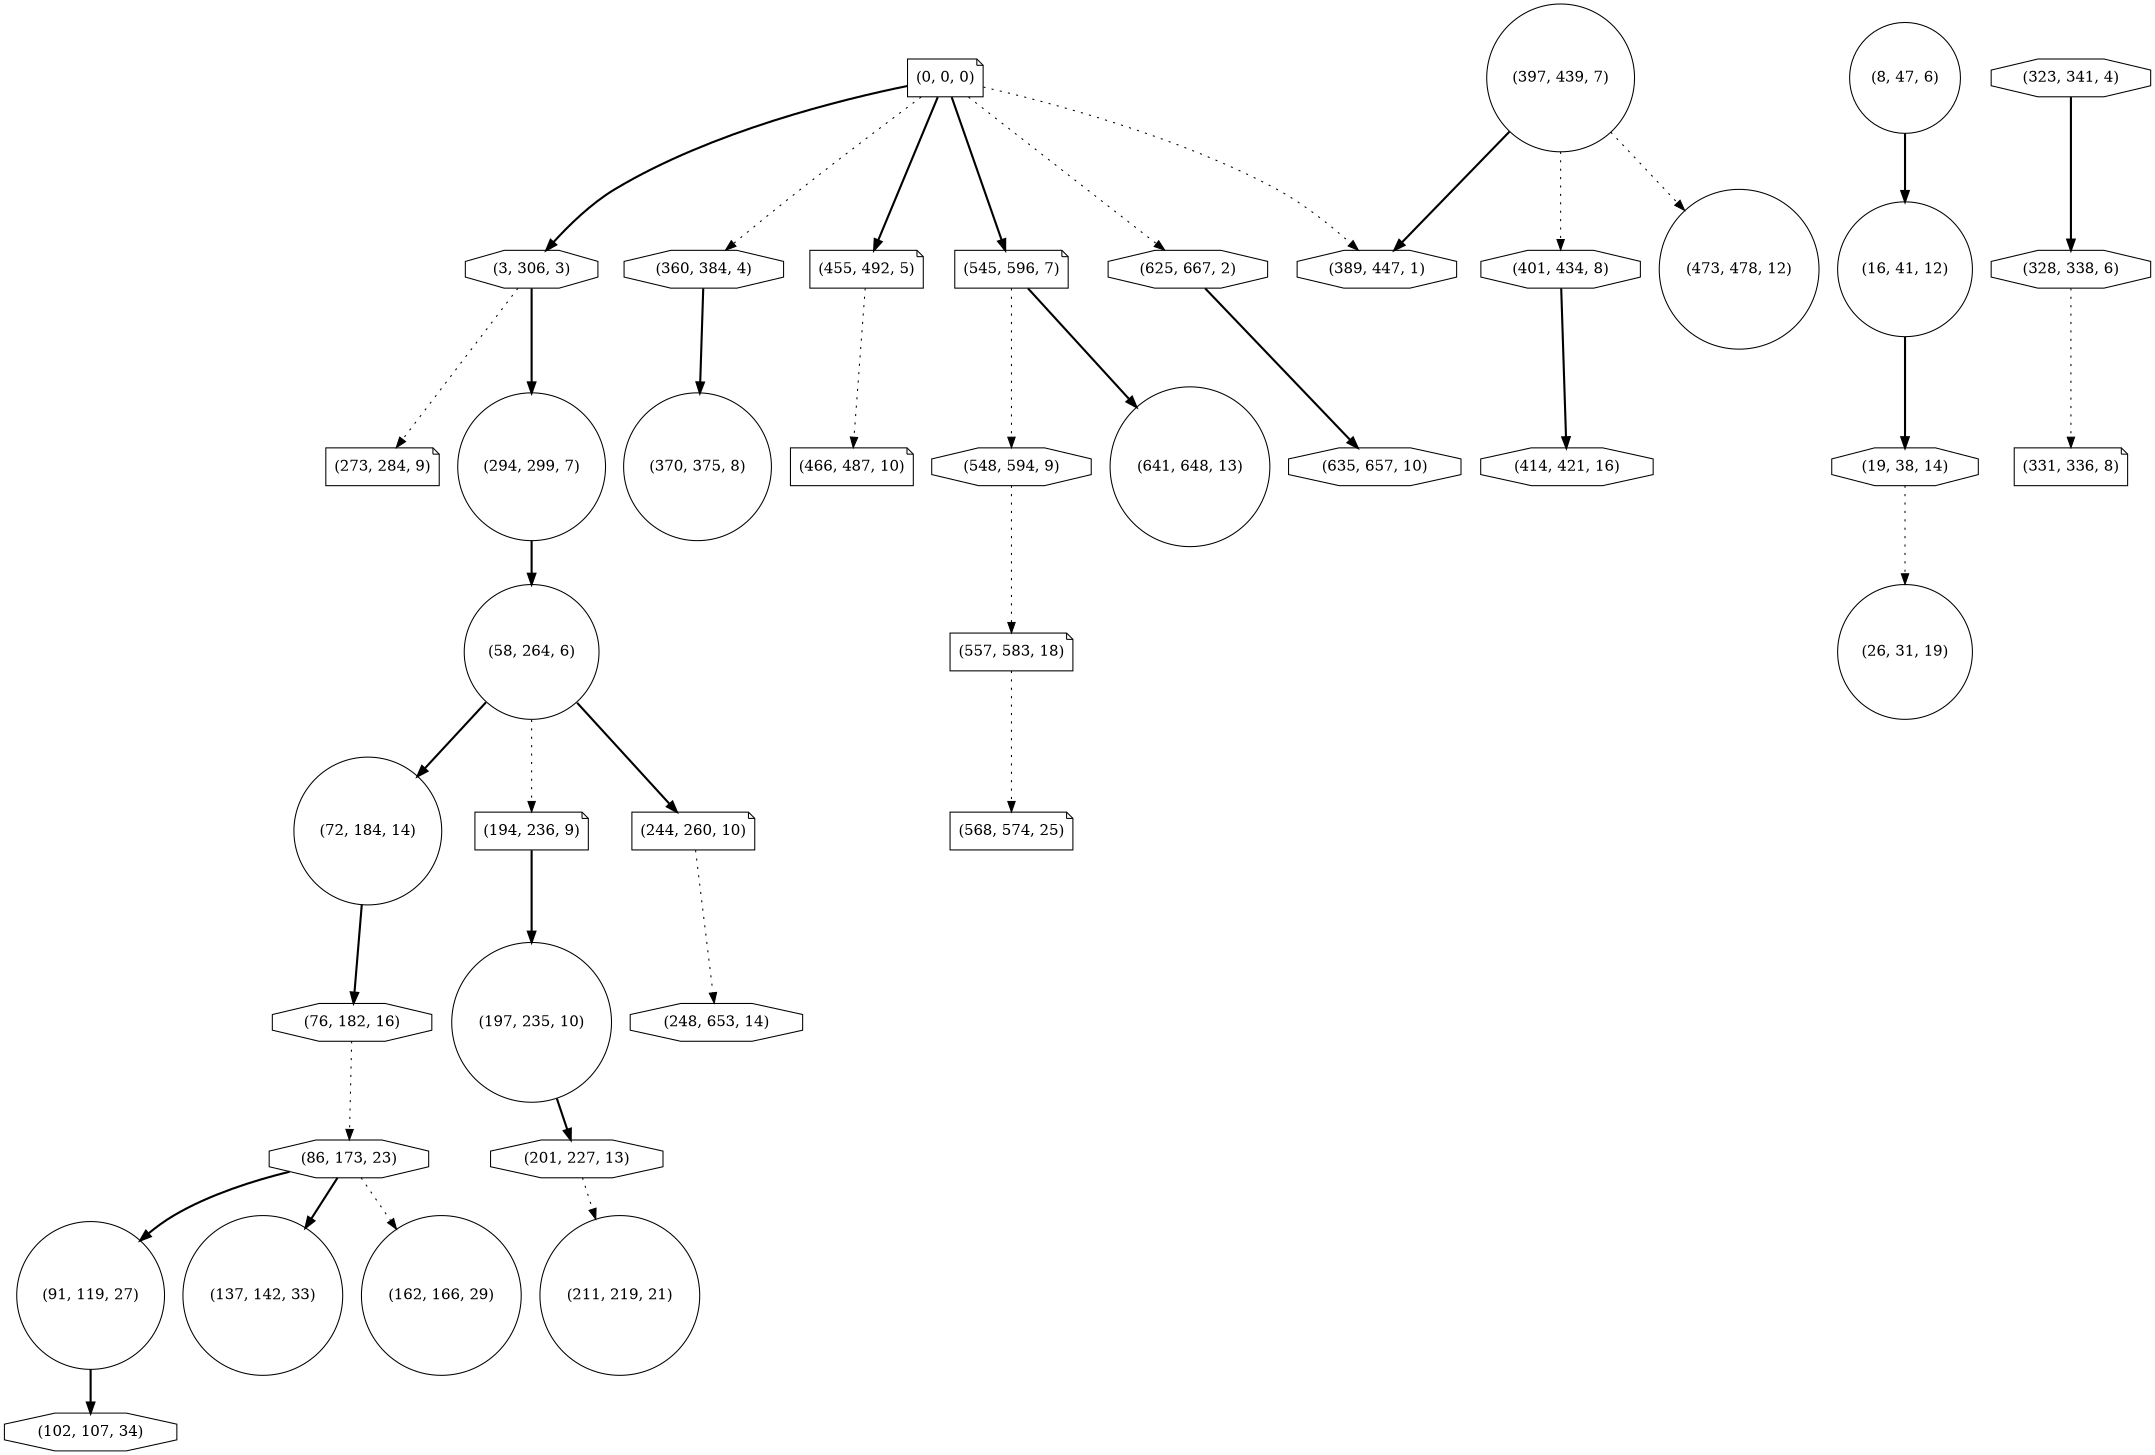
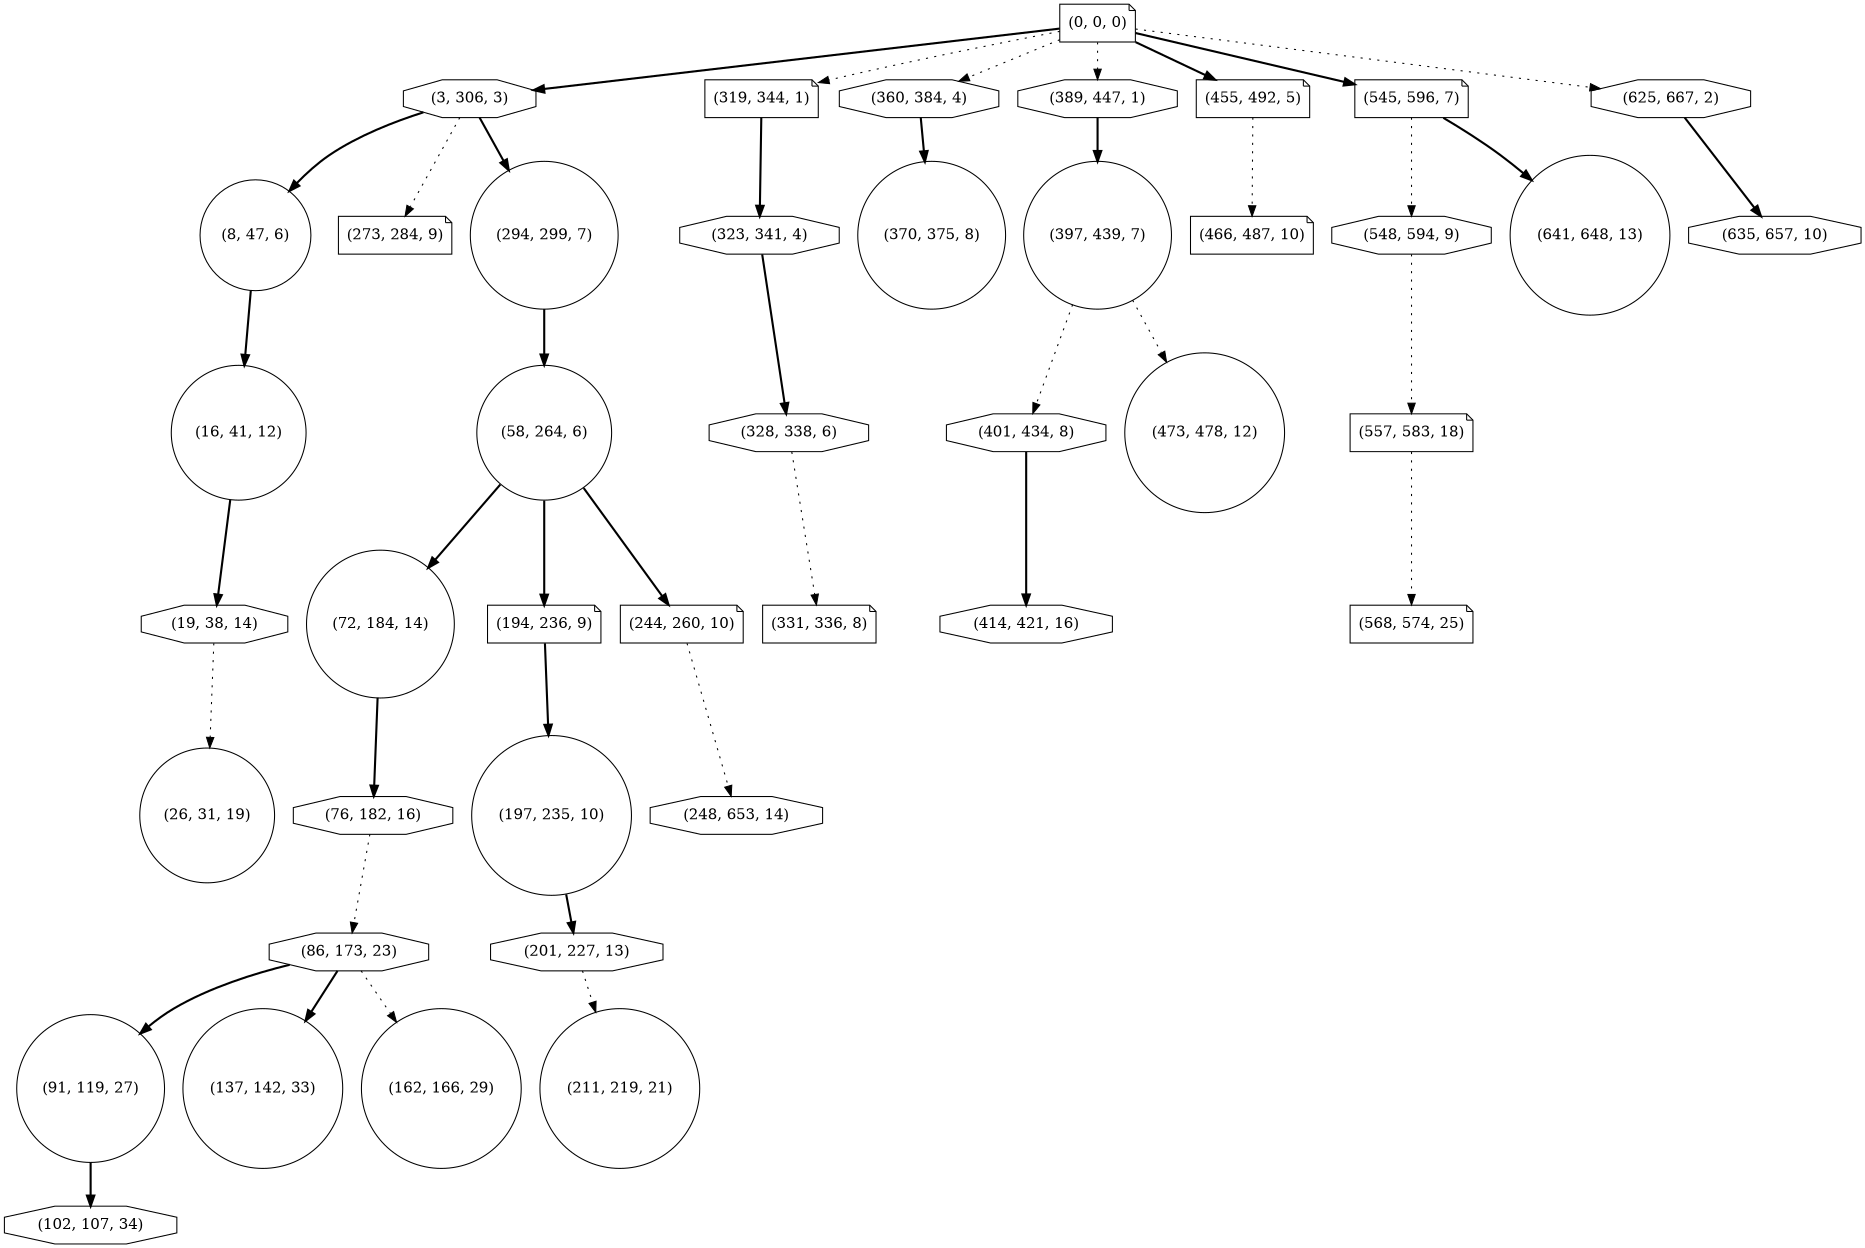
none -> (762, 99)
none -> (355, 140)
(1456, 187) -> (1098, 134)
(532, 761) -> (544, 547)
